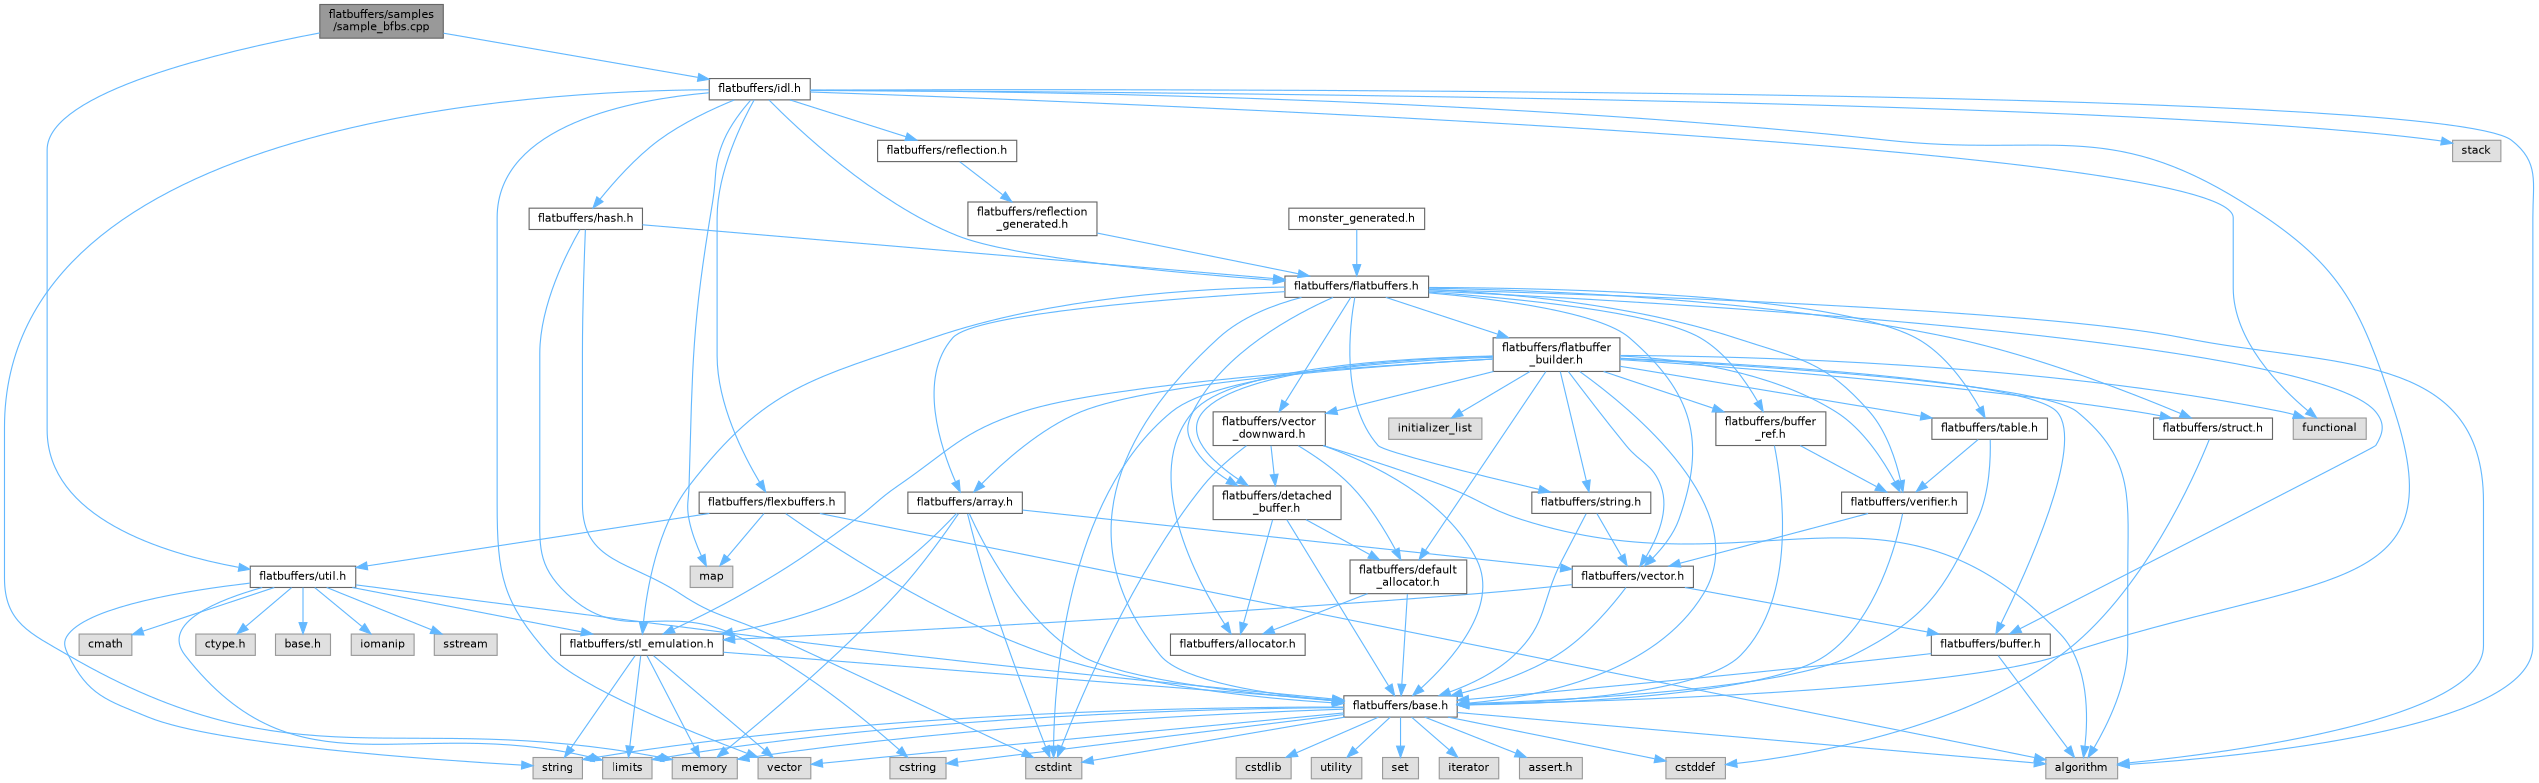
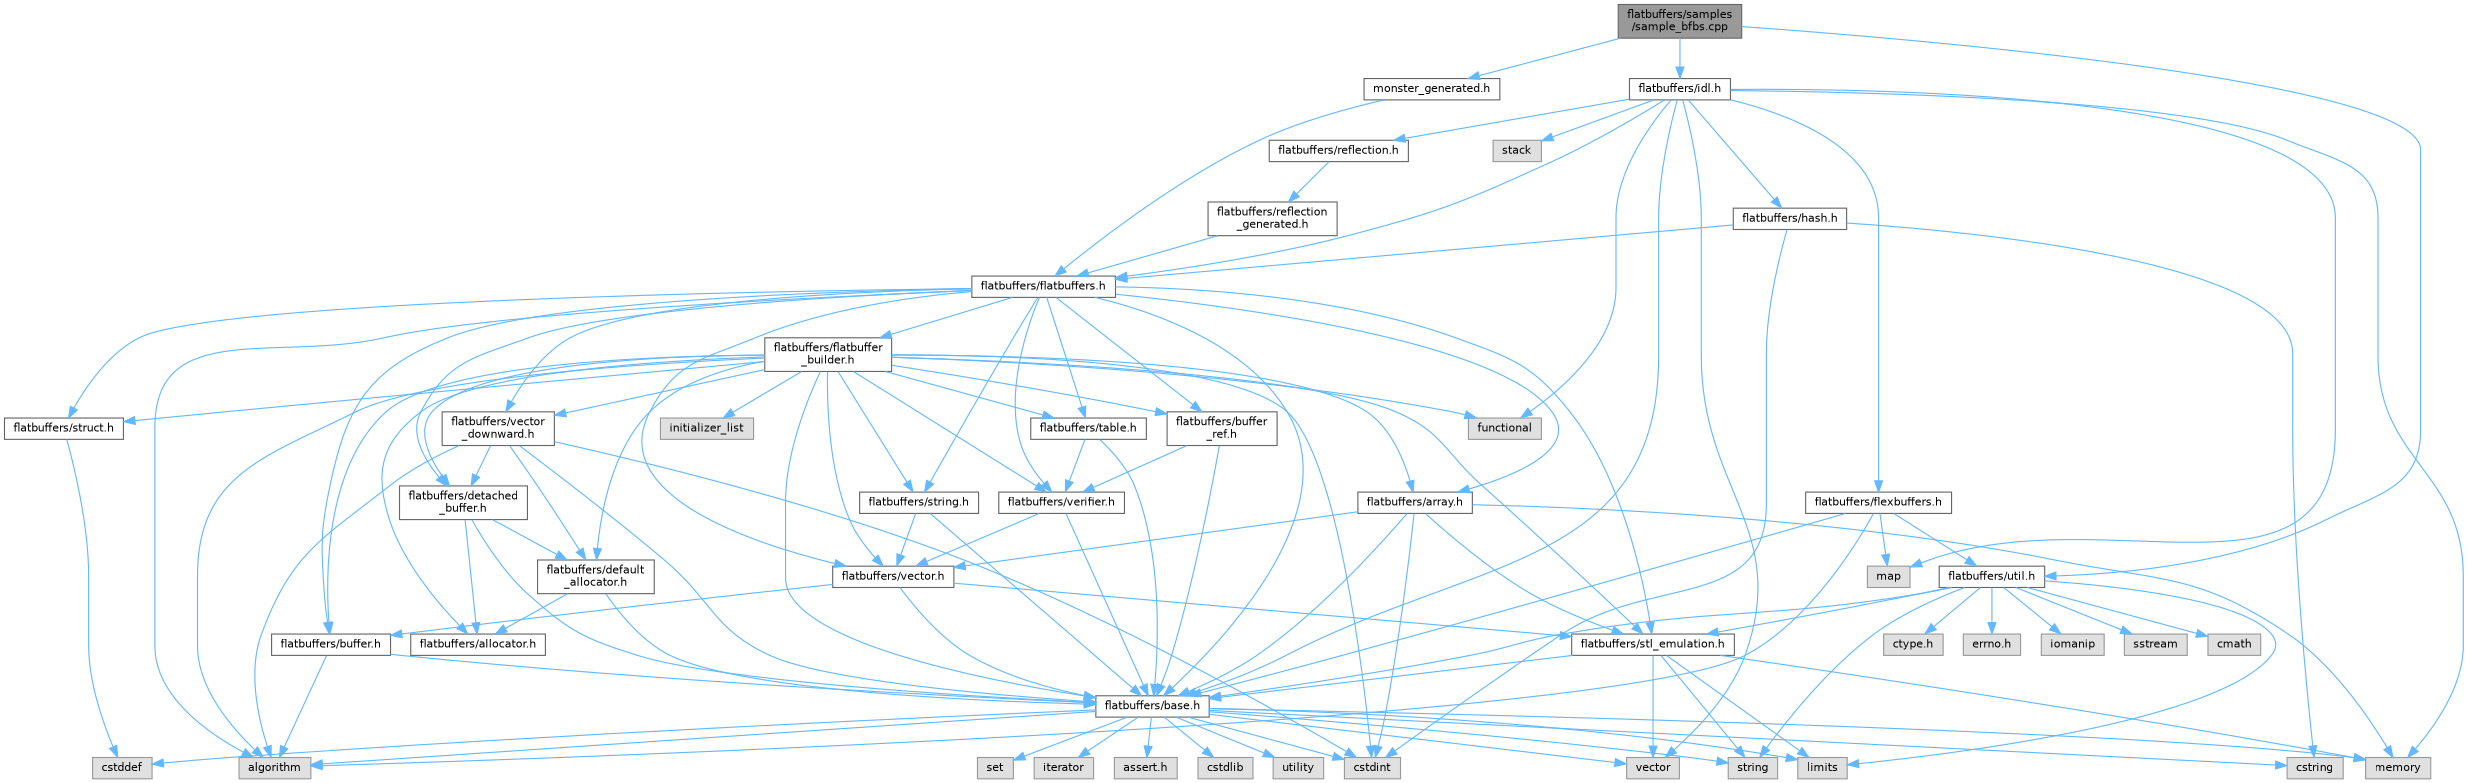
none -> (1550, 57)
(2137, 105) -> none
(303, 645) -> (1992, 645)
